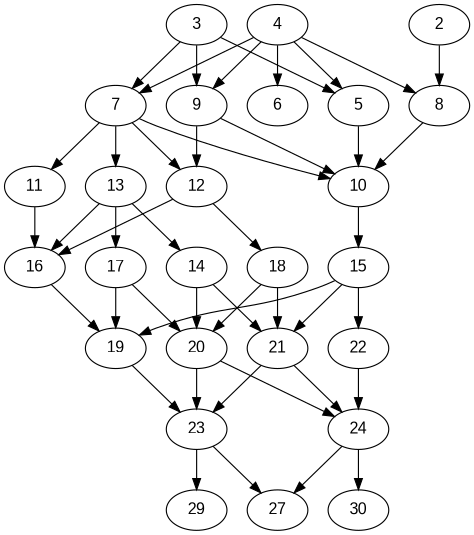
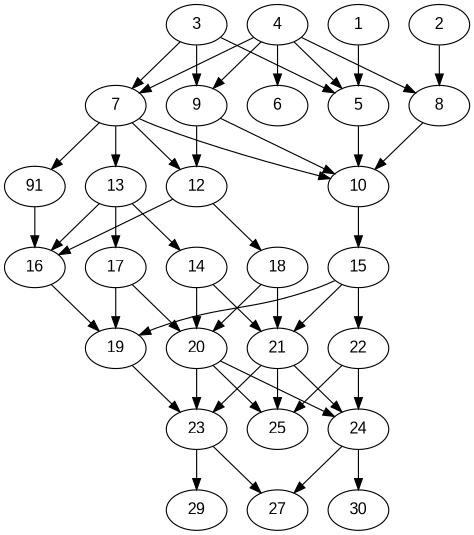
none -> (358, 25)
(35, 187) -> (35, 187)
none -> (278, 429)
